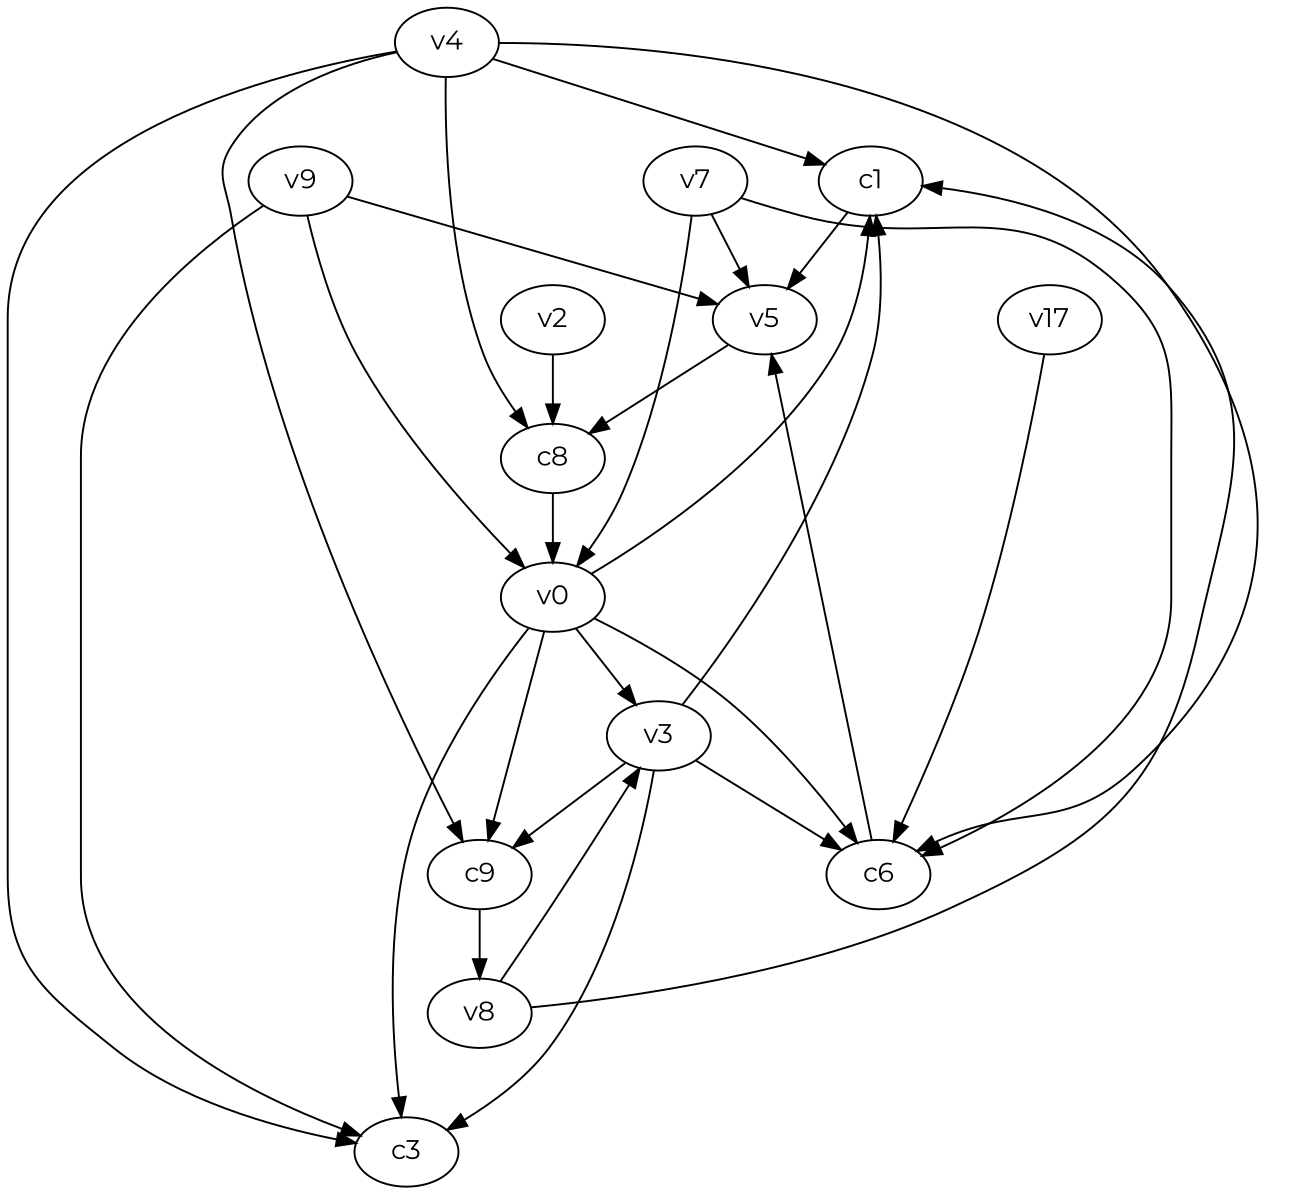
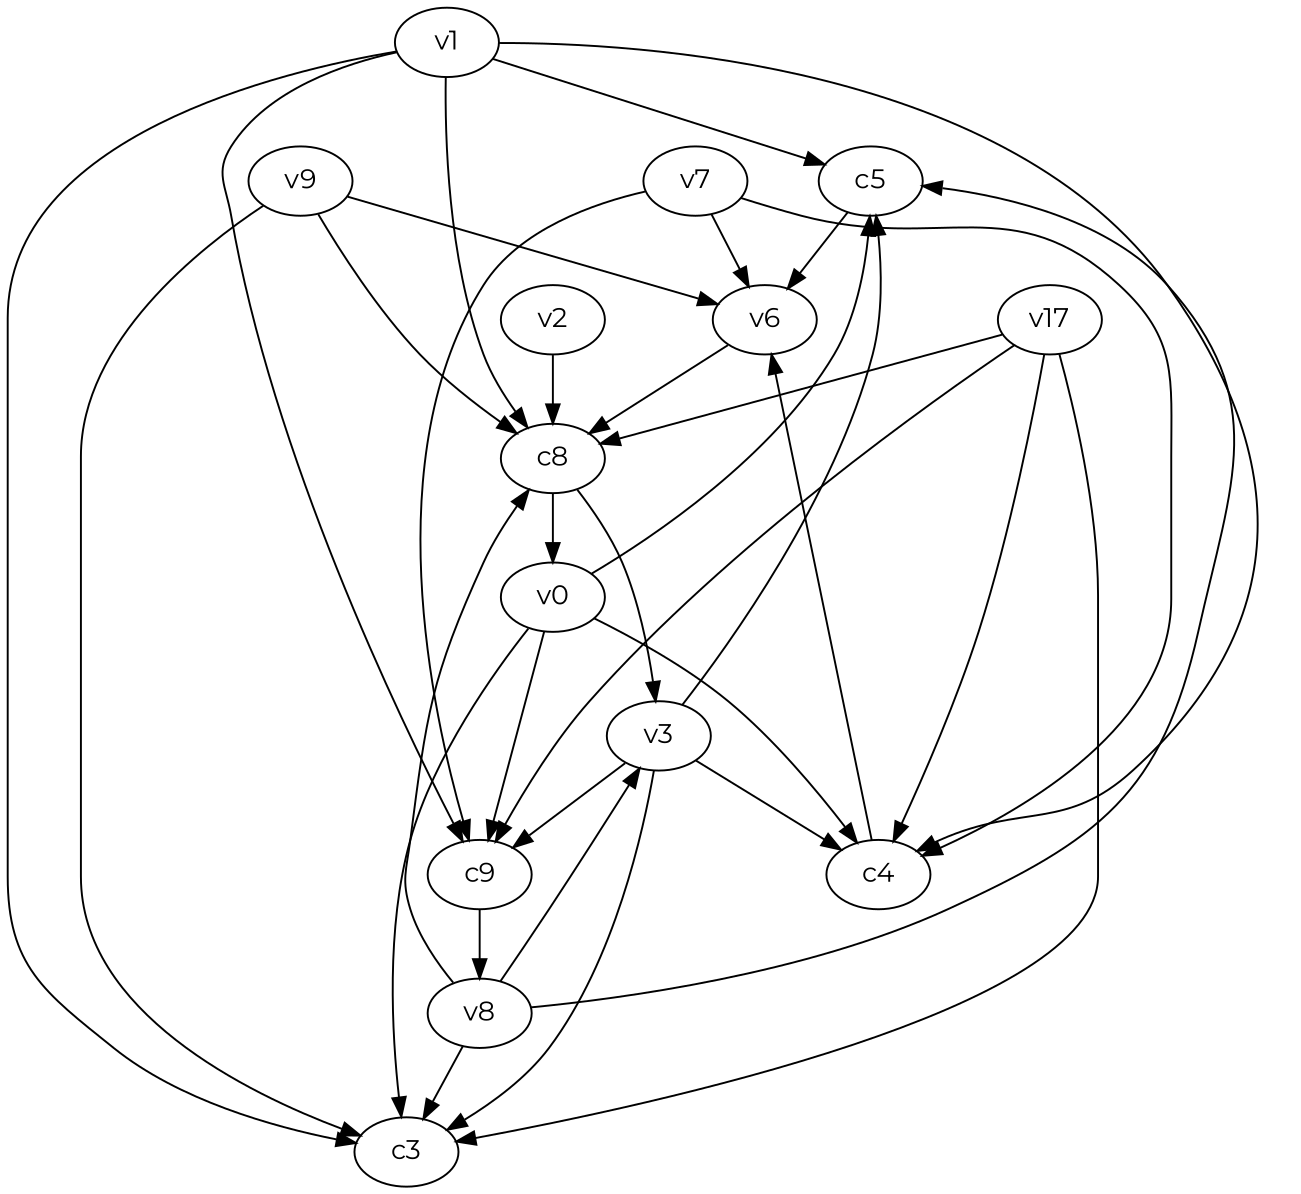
(447, 42) -> (447, 42)
(871, 181) -> (871, 181)
(765, 320) -> (765, 320)
(662, 372) -> (427, 455)
none -> (830, 381)
(384, 399) -> (397, 329)
none -> (735, 560)
(600, 659) -> (629, 580)
none -> (426, 729)
(878, 875) -> (878, 875)
none -> (1052, 947)
none -> (448, 1074)
